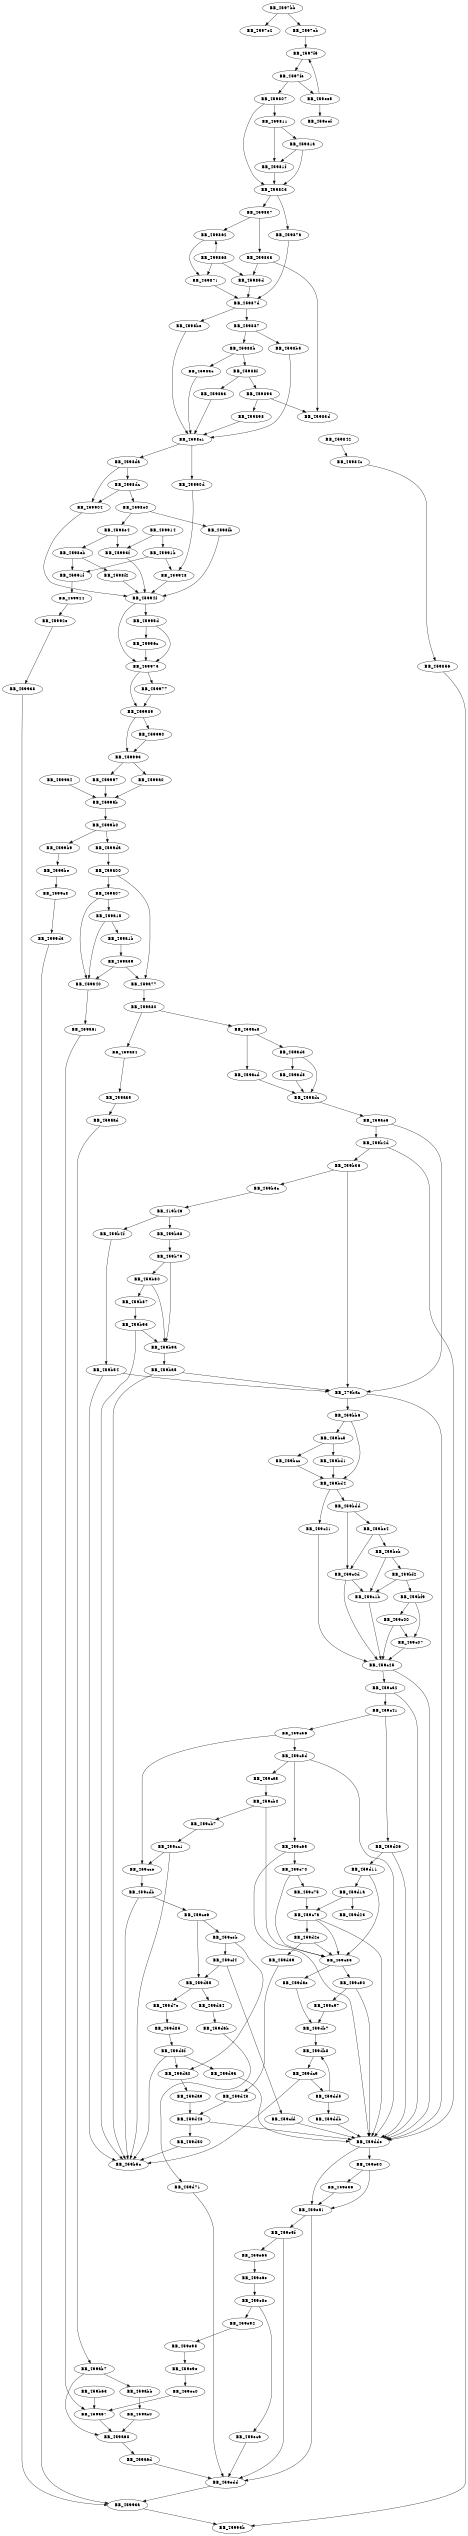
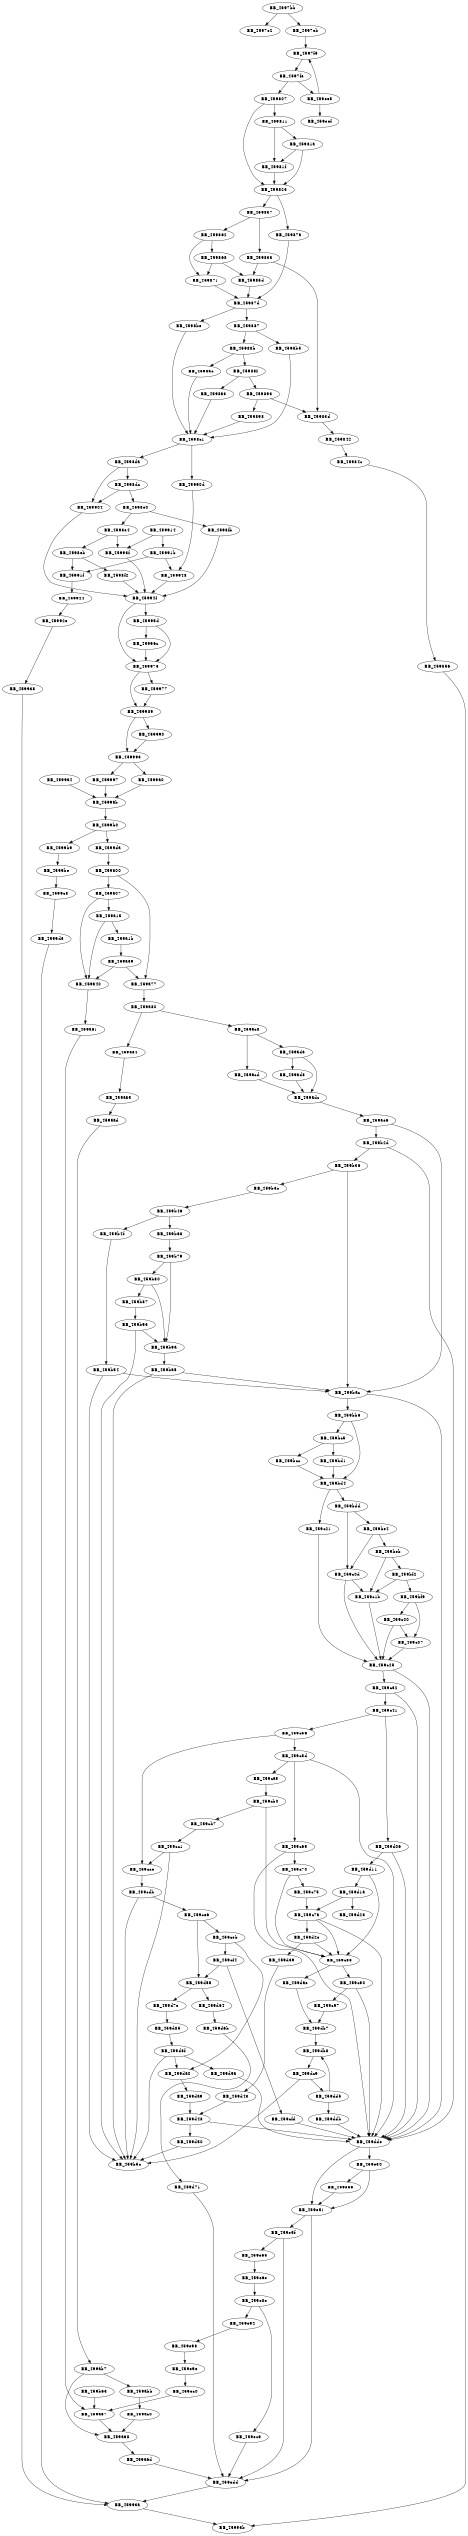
(216, 248) -> (212, 245)
none -> (327, 427)
(170, 1211) -> (170, 1211)
(348, 1393) -> (348, 1393)
